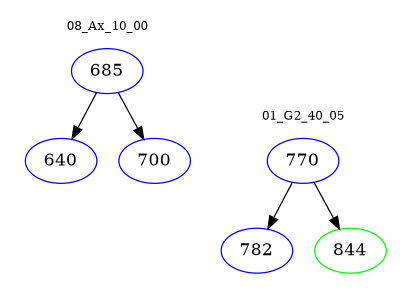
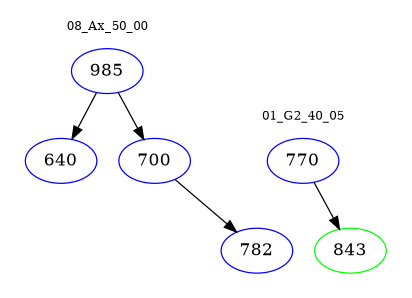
(108, 27) -> (108, 27)
(107, 71) -> (107, 71)
(283, 200) -> (201, 202)
(350, 251) -> (350, 251)
